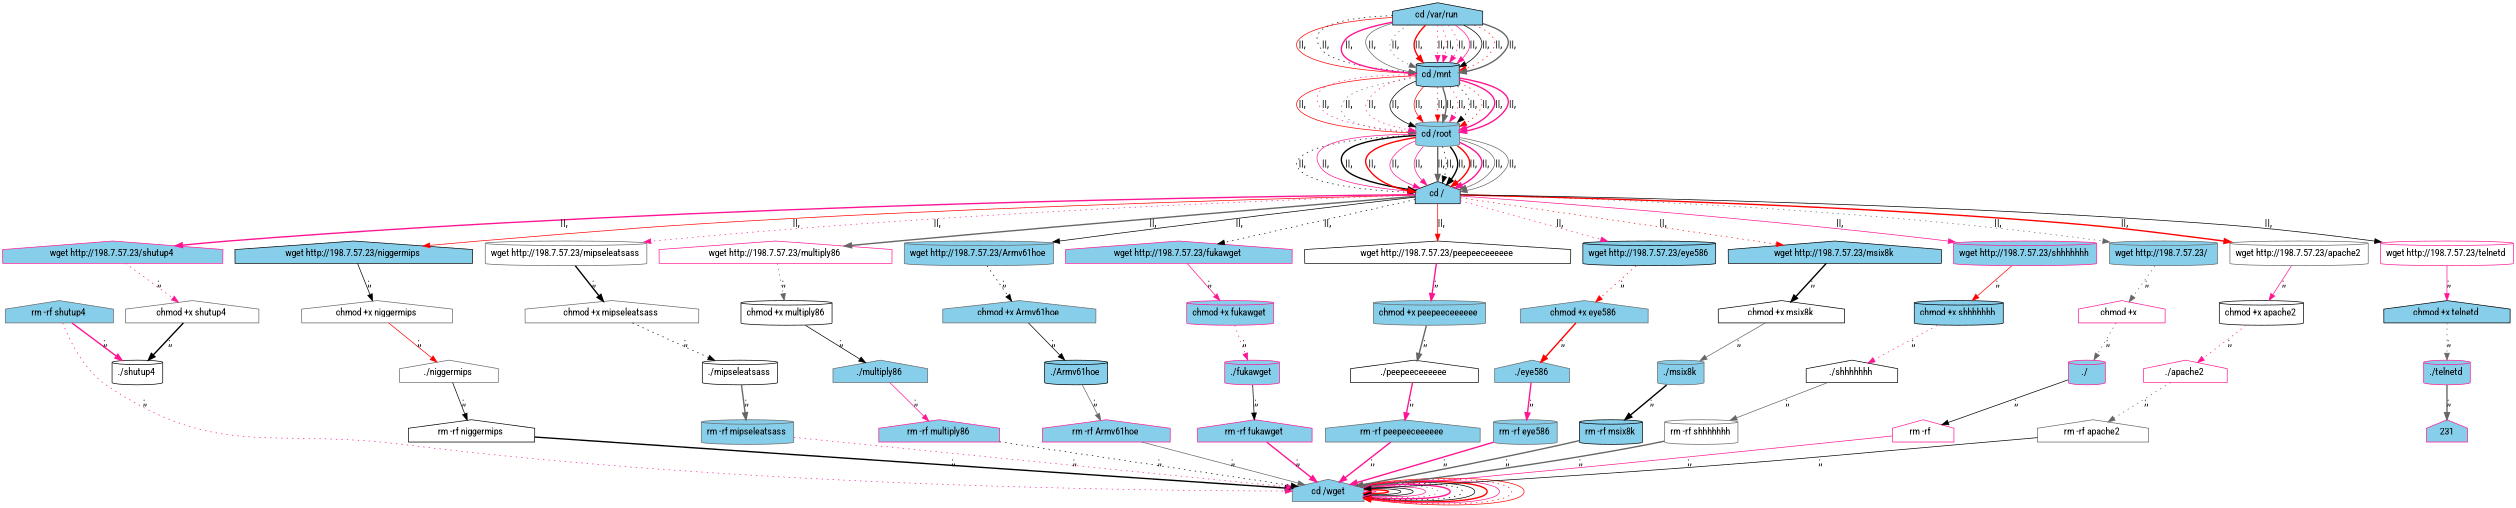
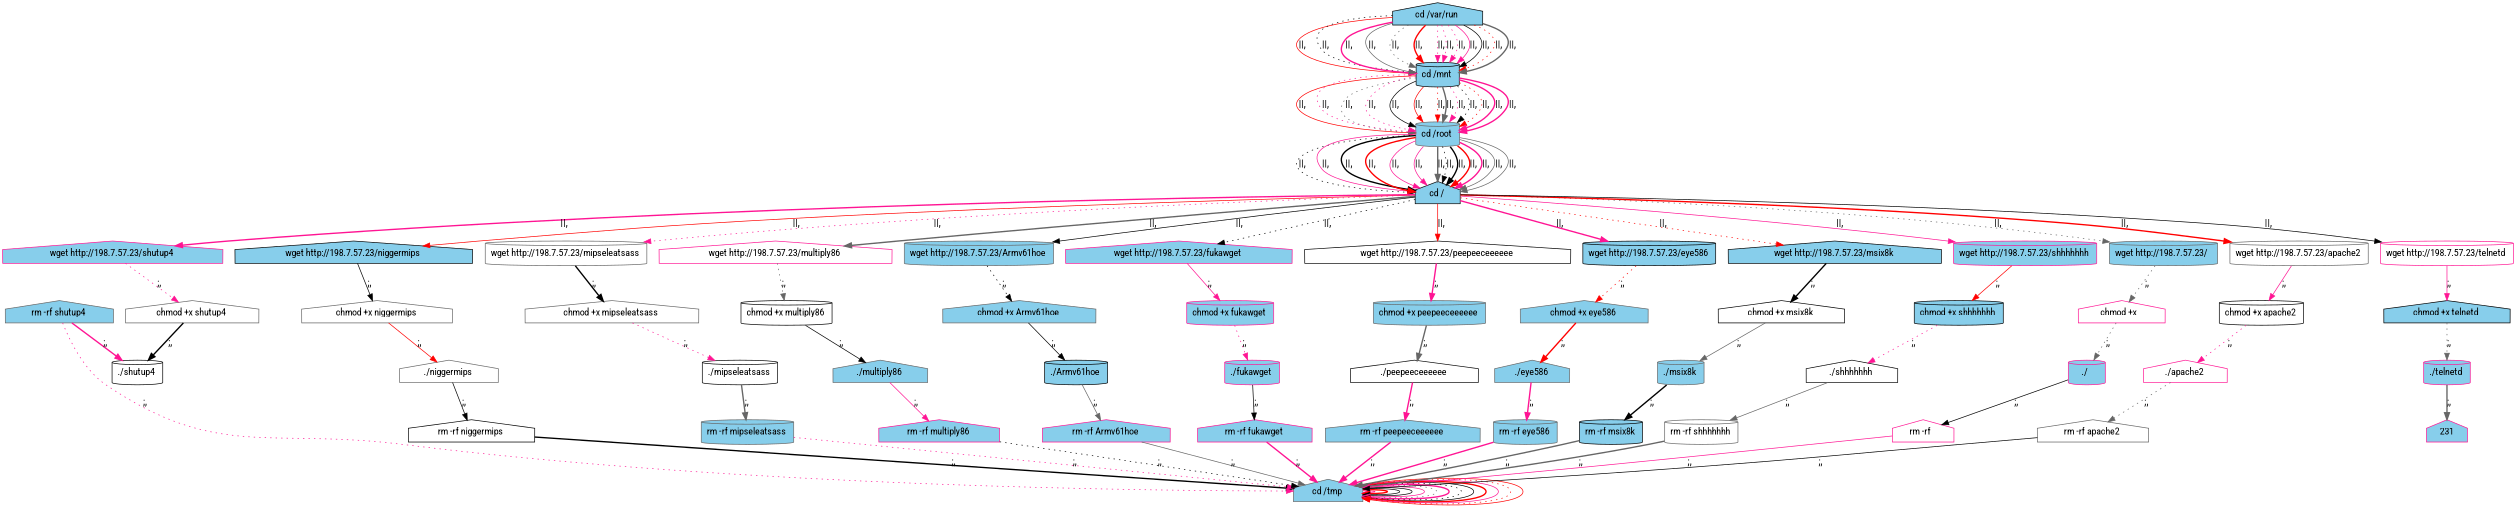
(1531, 220) -> (1531, 220)
(670, 340) -> (670, 340)
(1328, 492) -> (1328, 492)
